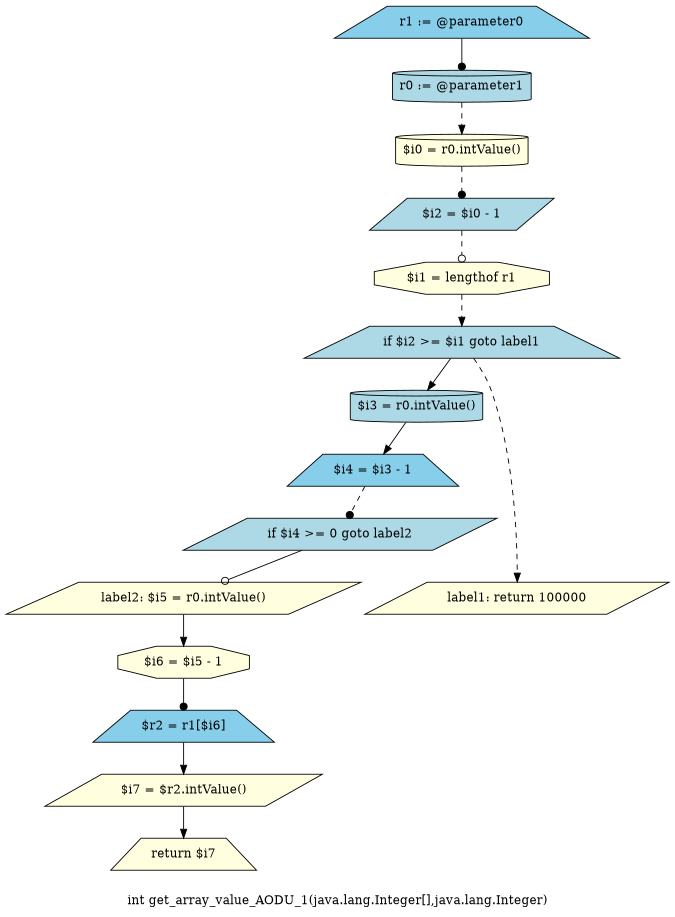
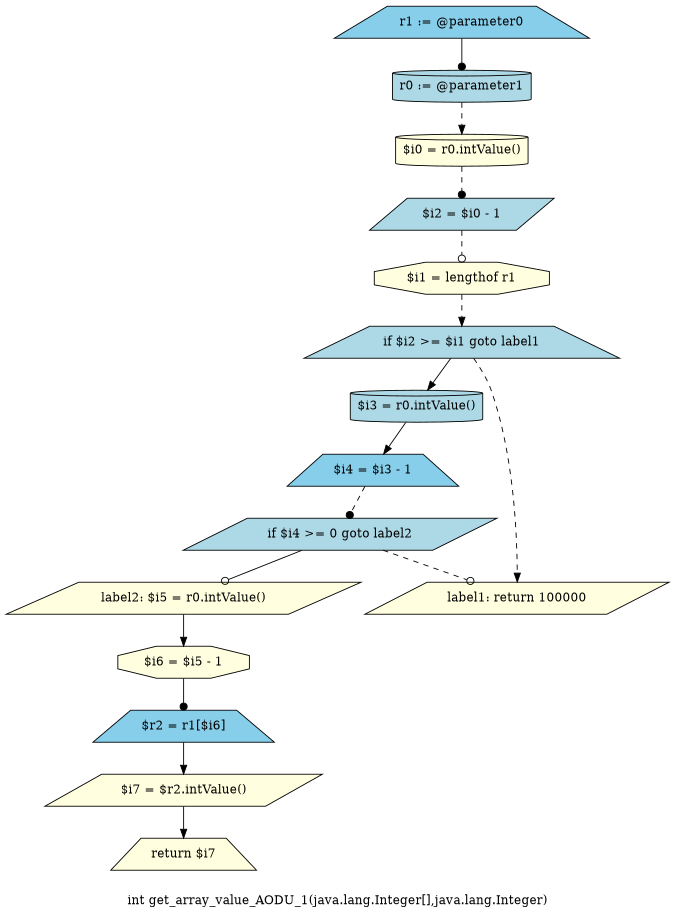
none -> (425, 565)
